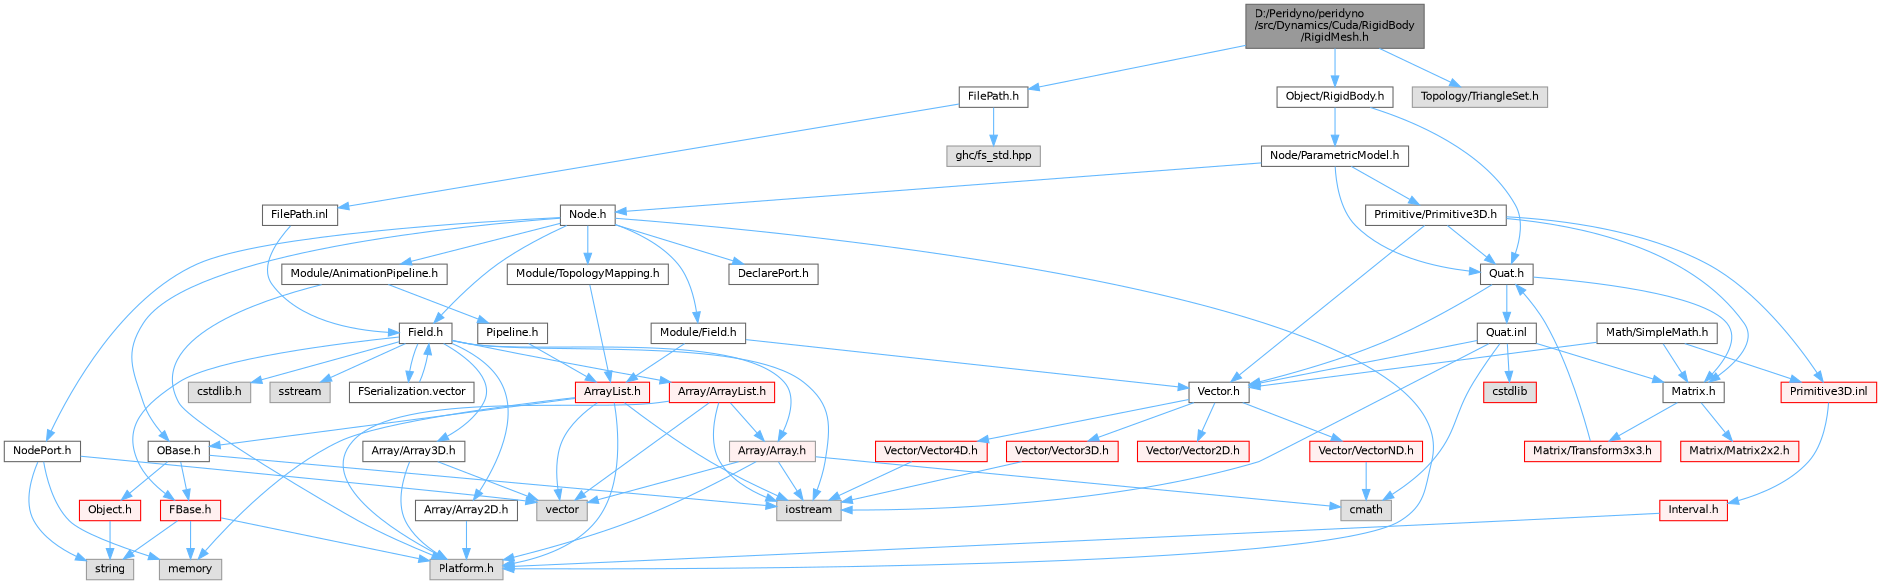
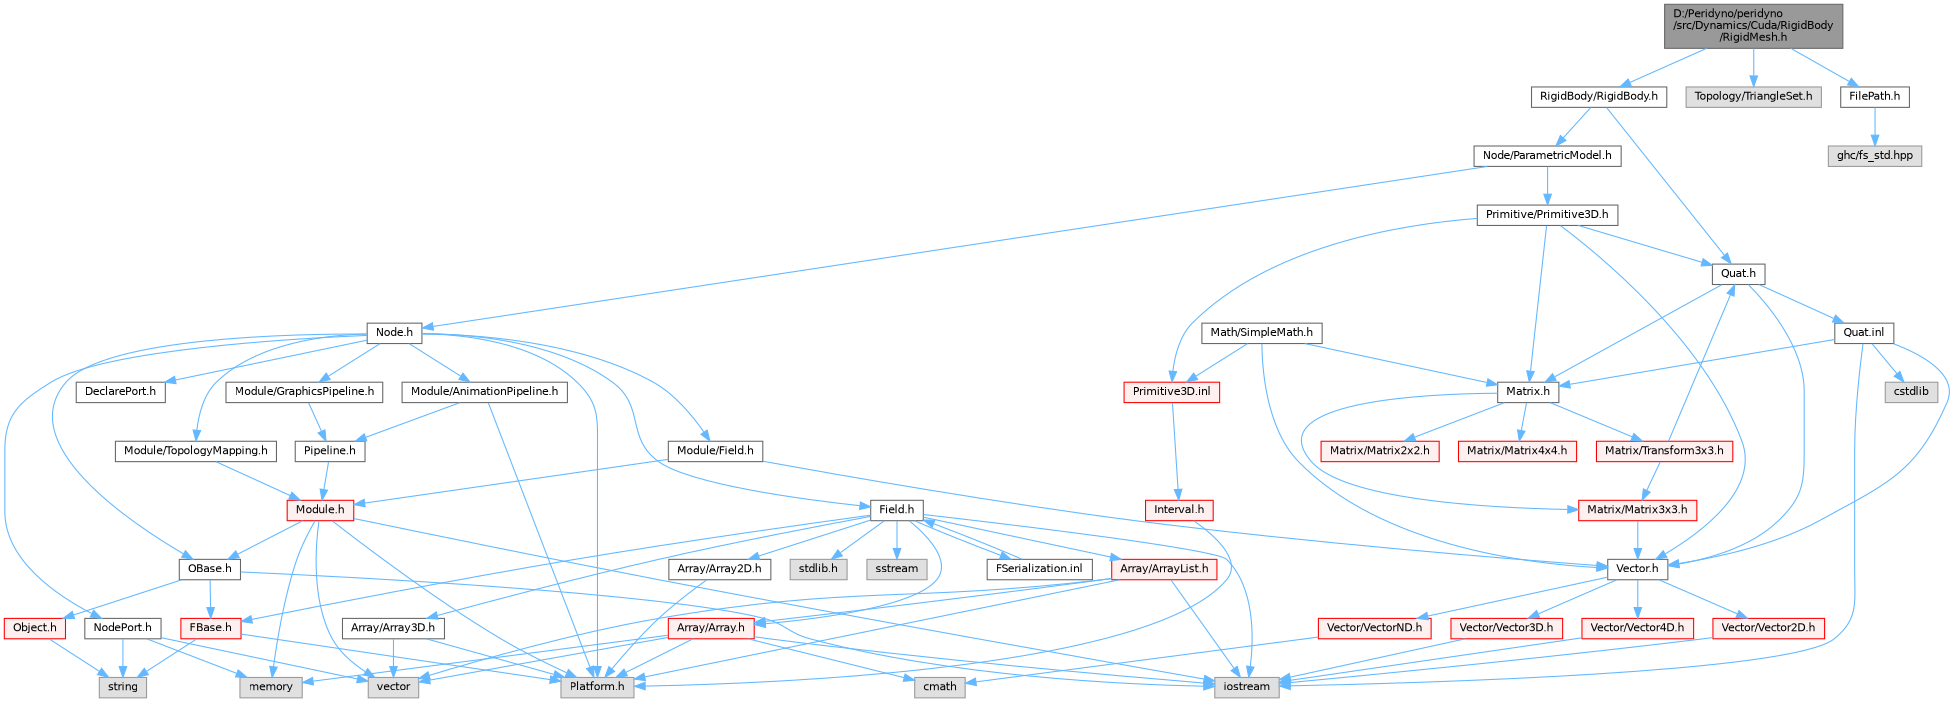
(1335, 97) -> (1599, 97)
(300, 215) -> none
(1380, 244) -> none
(220, 392) -> (819, 570)
none -> (304, 392)
(412, 392) -> (1040, 570)
(612, 392) -> (320, 511)
(1510, 392) -> (1912, 392)
(1454, 425) -> none
(772, 451) -> (711, 629)
none -> (1518, 451)
none -> (1638, 511)
(191, 535) -> (544, 651)
none -> (1502, 661)
